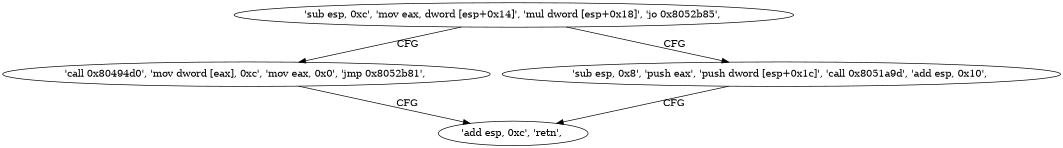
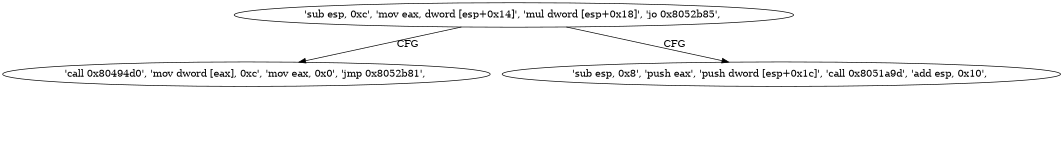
(513, 133) -> none
